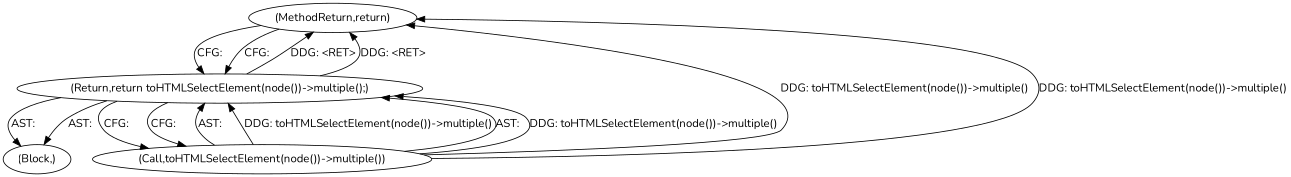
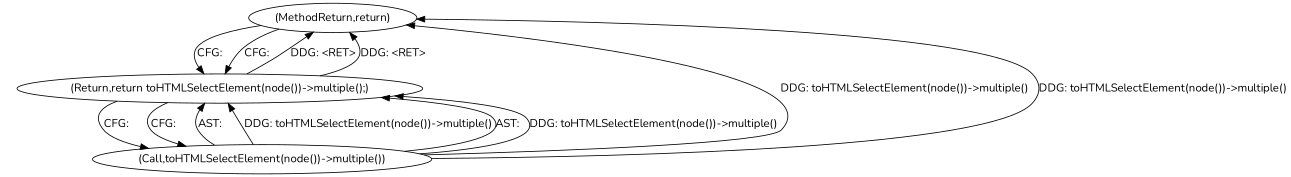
(37, 159) -> none
